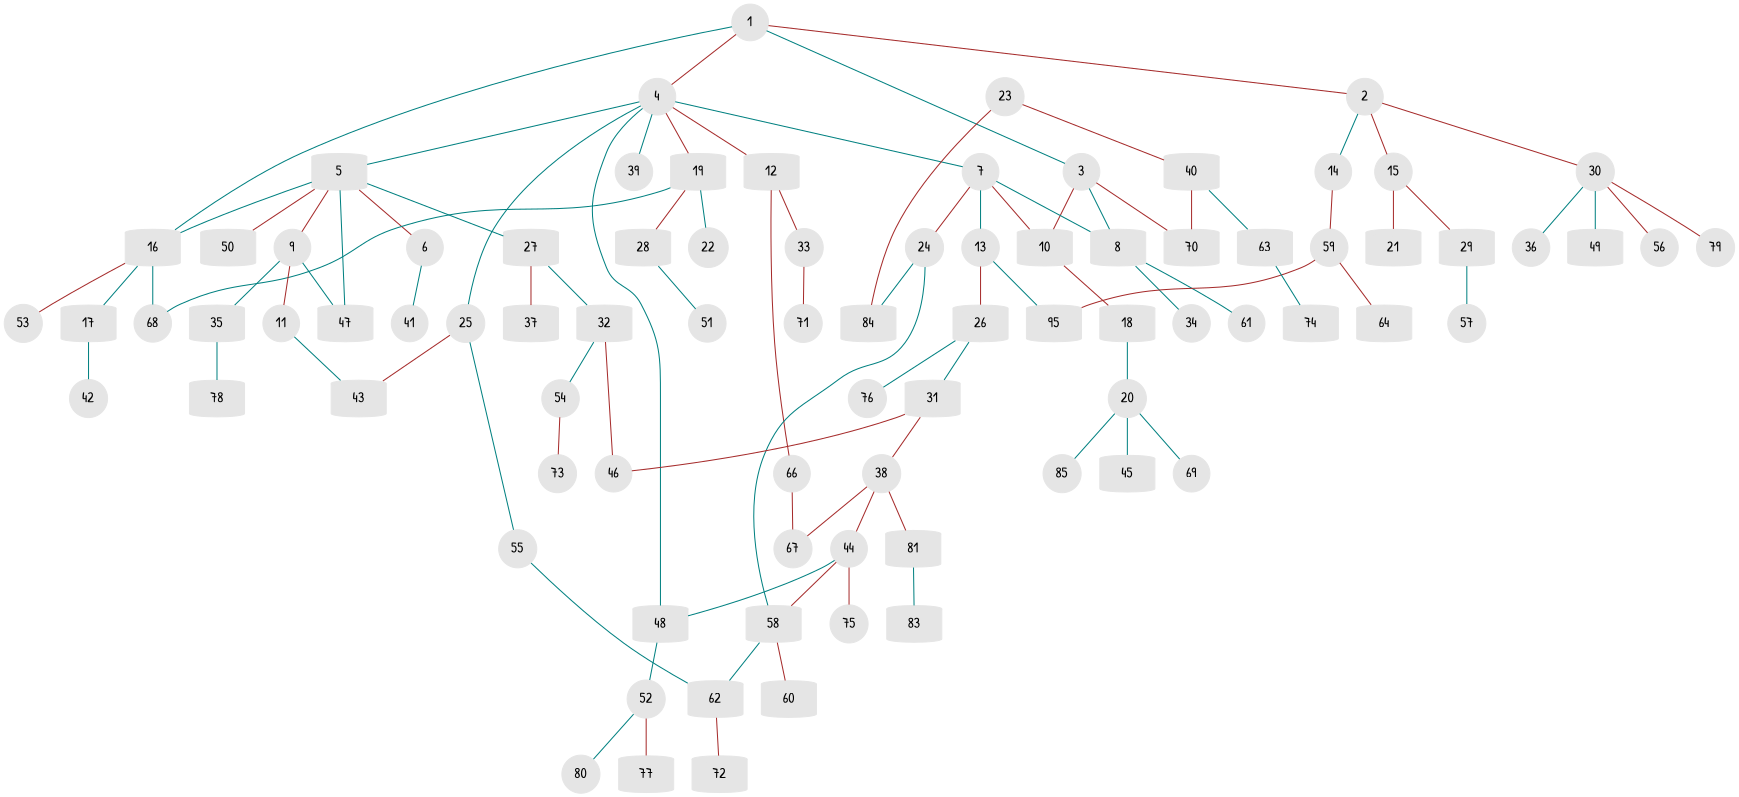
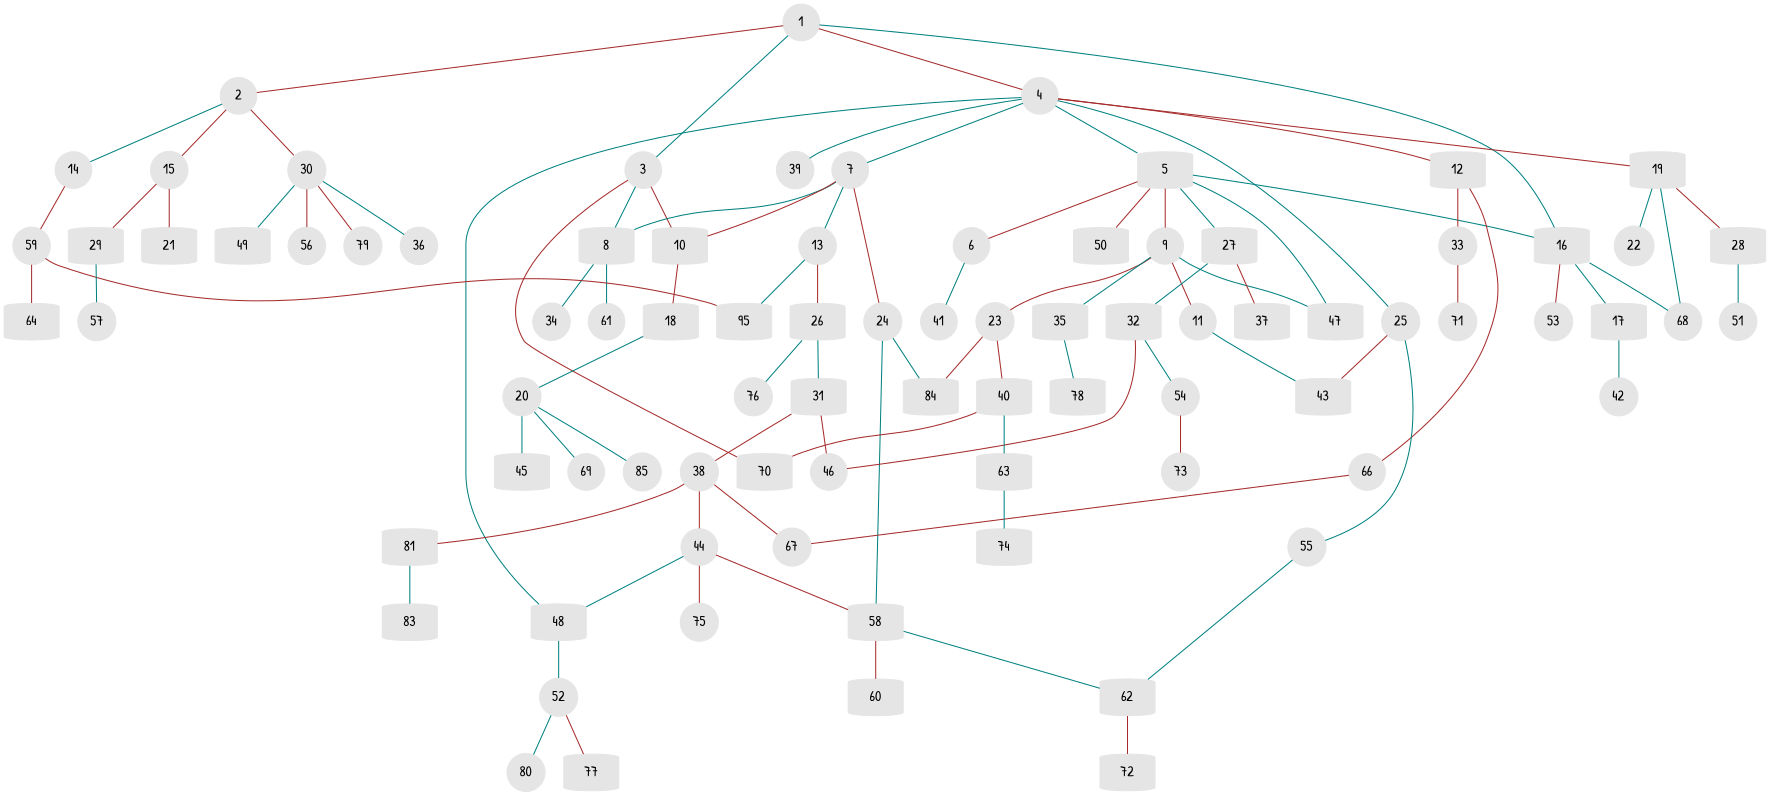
none -> (1081, 284)
